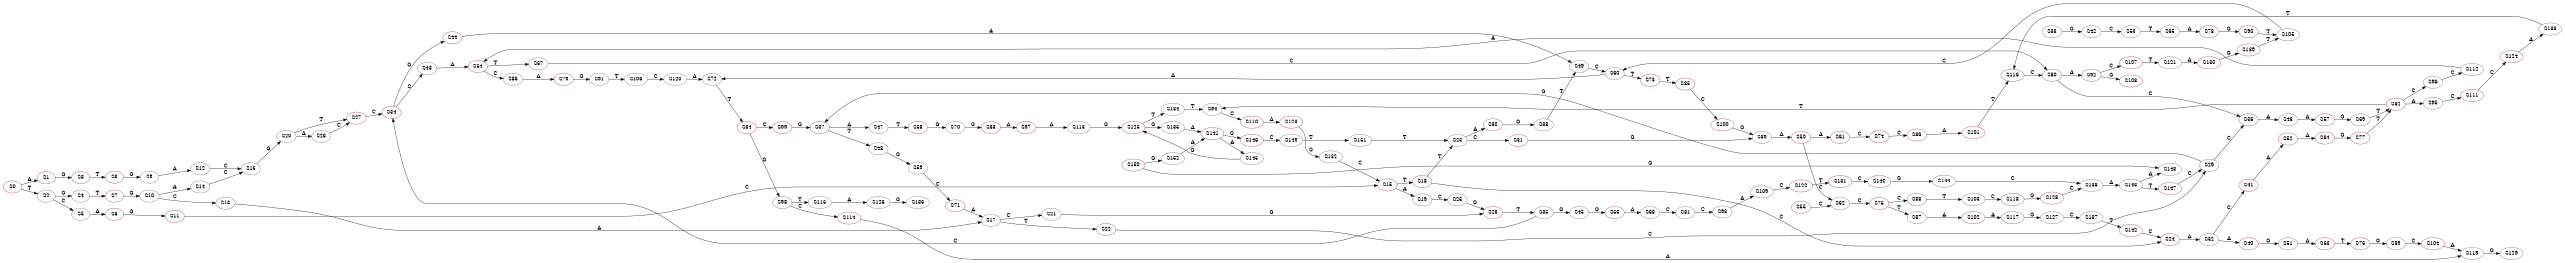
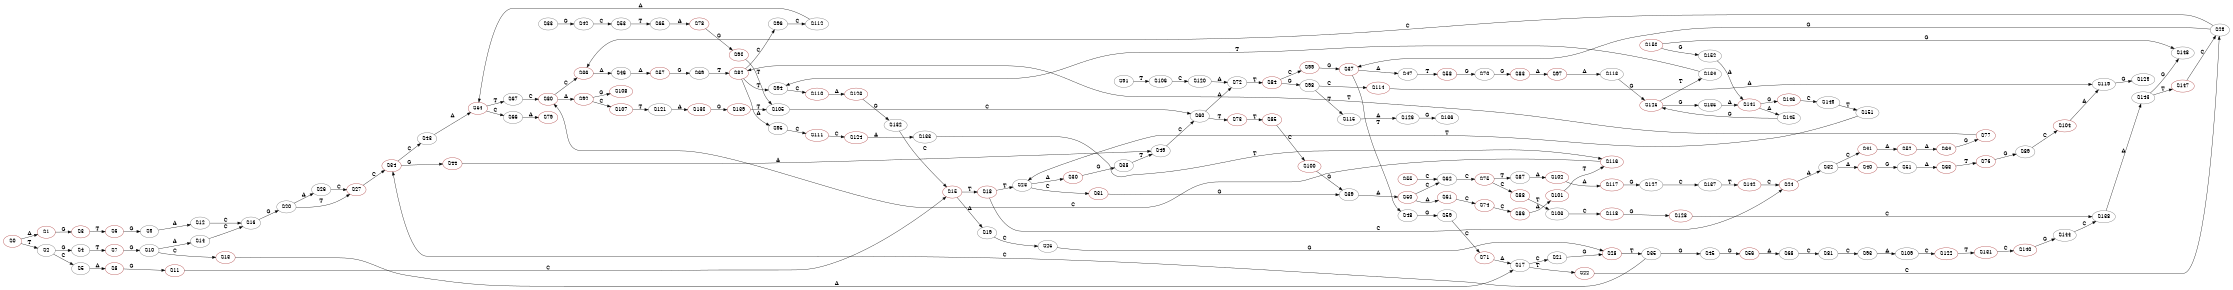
(580, 79) -> none
(2150, 174) -> (2163, 75)
